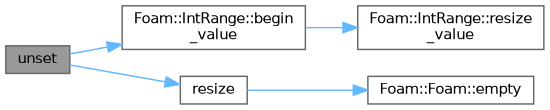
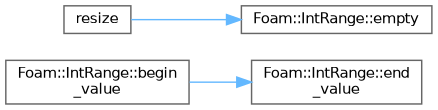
(451, 28) -> (337, 82)
(38, 60) -> none
(451, 90) -> (337, 20)
